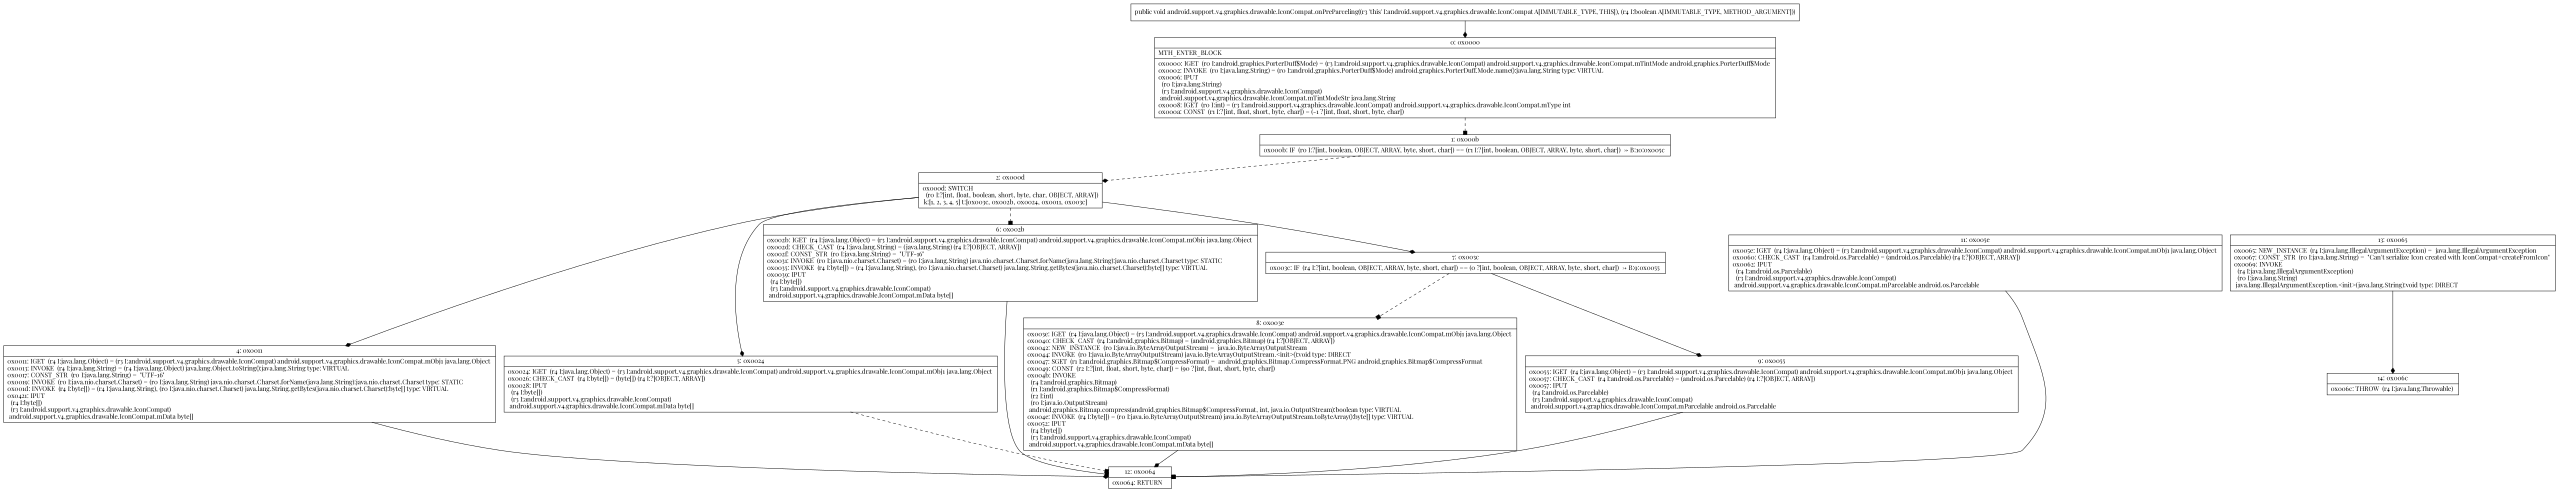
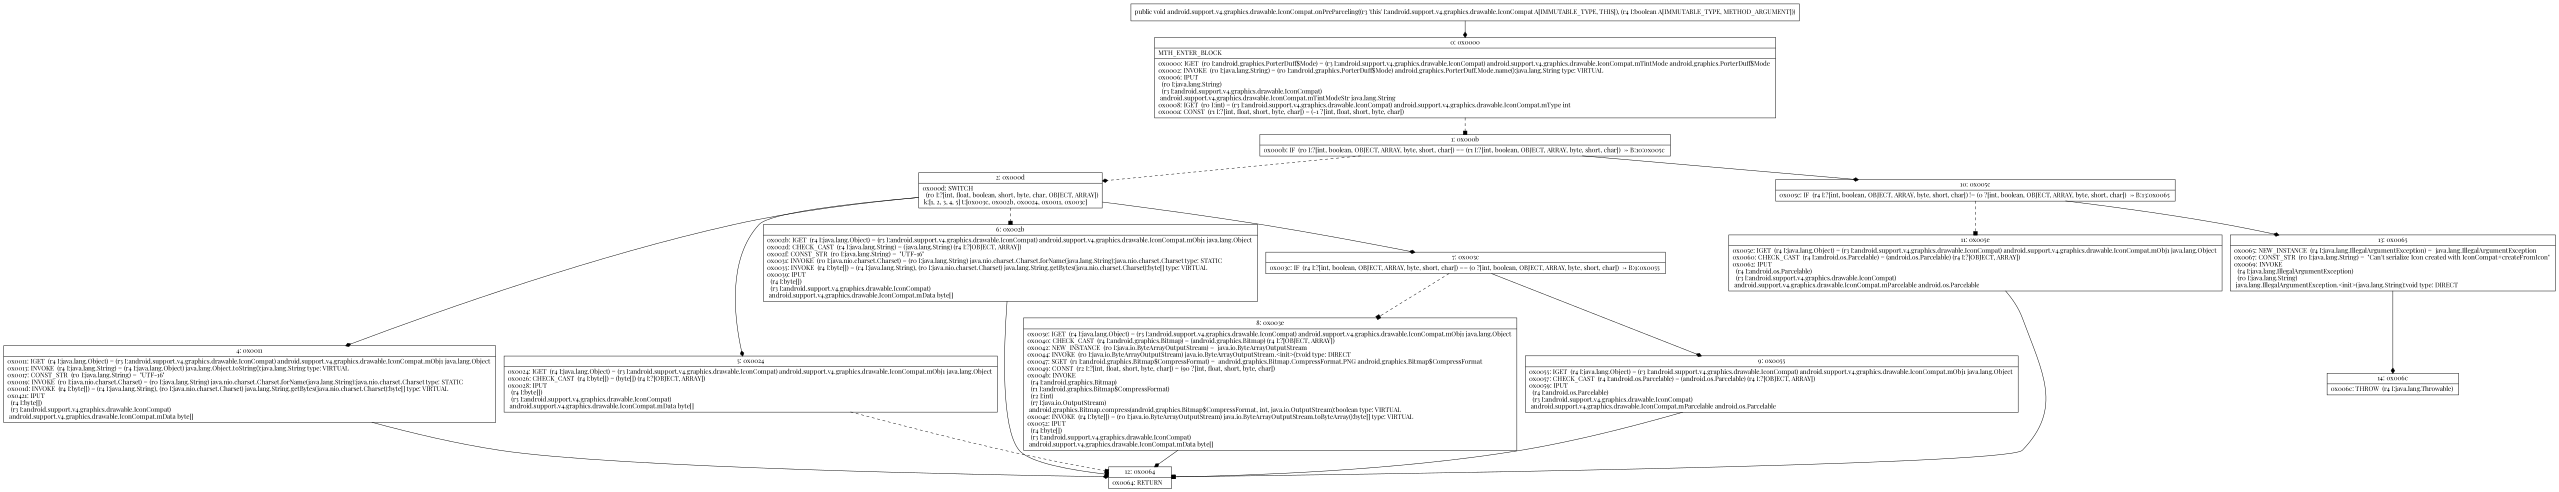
none -> (1975, 190)
(1550, 386) -> (1550, 386)
(1067, 403) -> (1067, 403)
